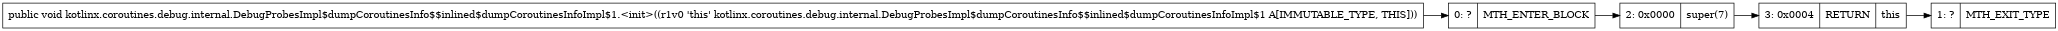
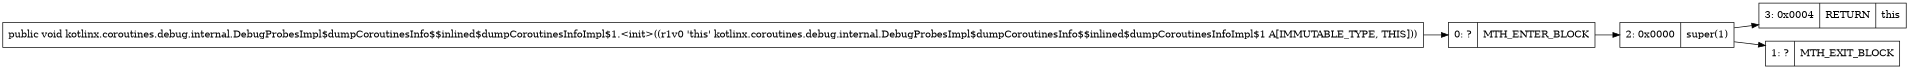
(1707, 15) -> (1707, 35)
(2008, 15) -> (1847, 53)
(1915, 16) -> (1746, 43)
